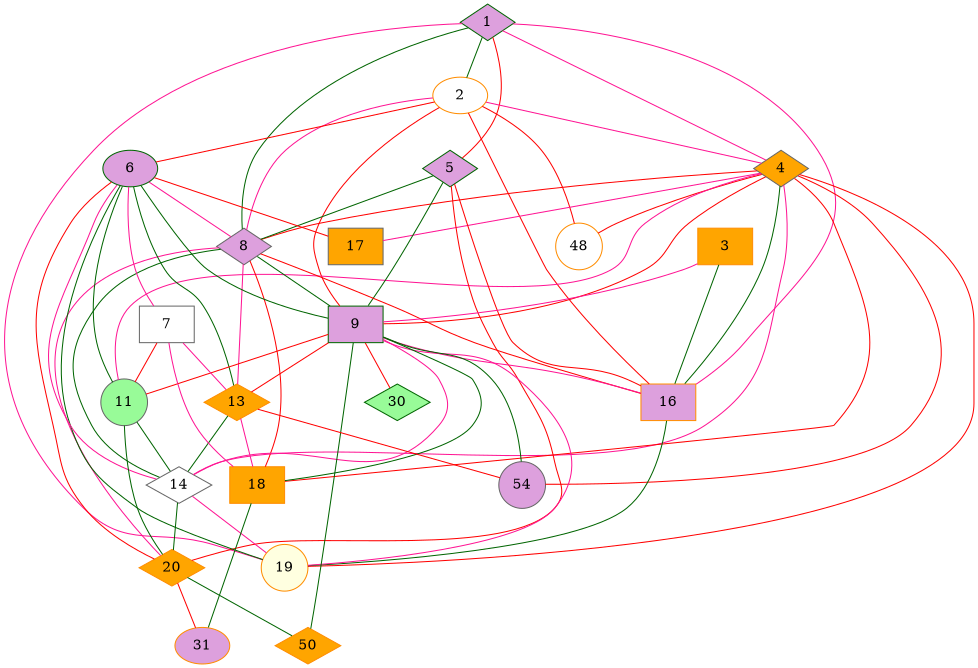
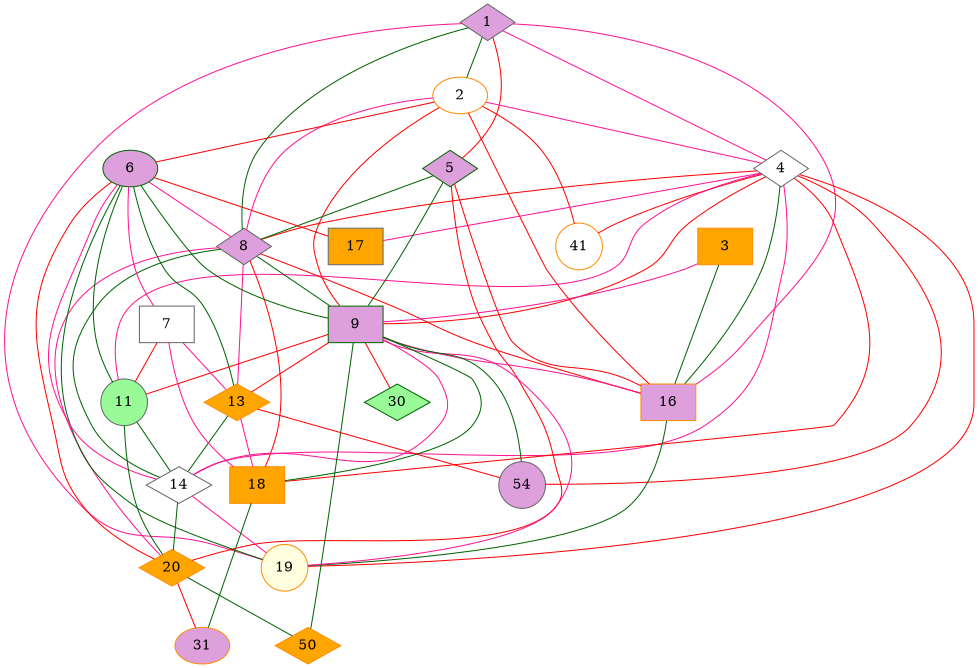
(488, 22) -> (488, 22)
(781, 169) -> (781, 169)
(579, 246) -> (579, 246)
